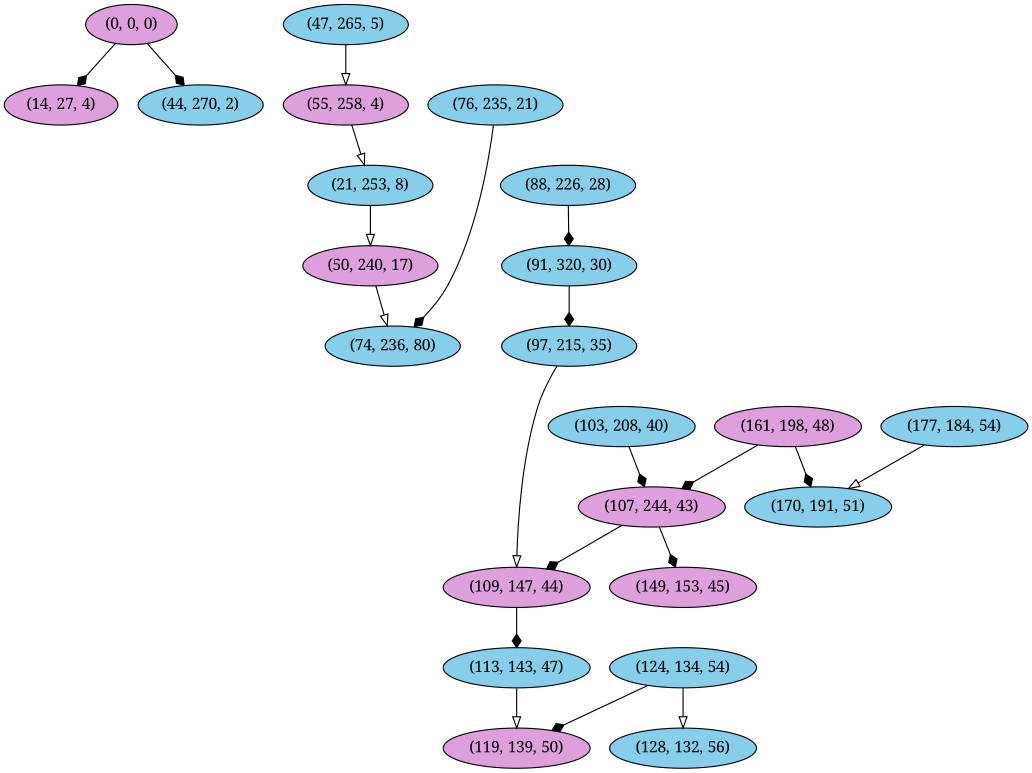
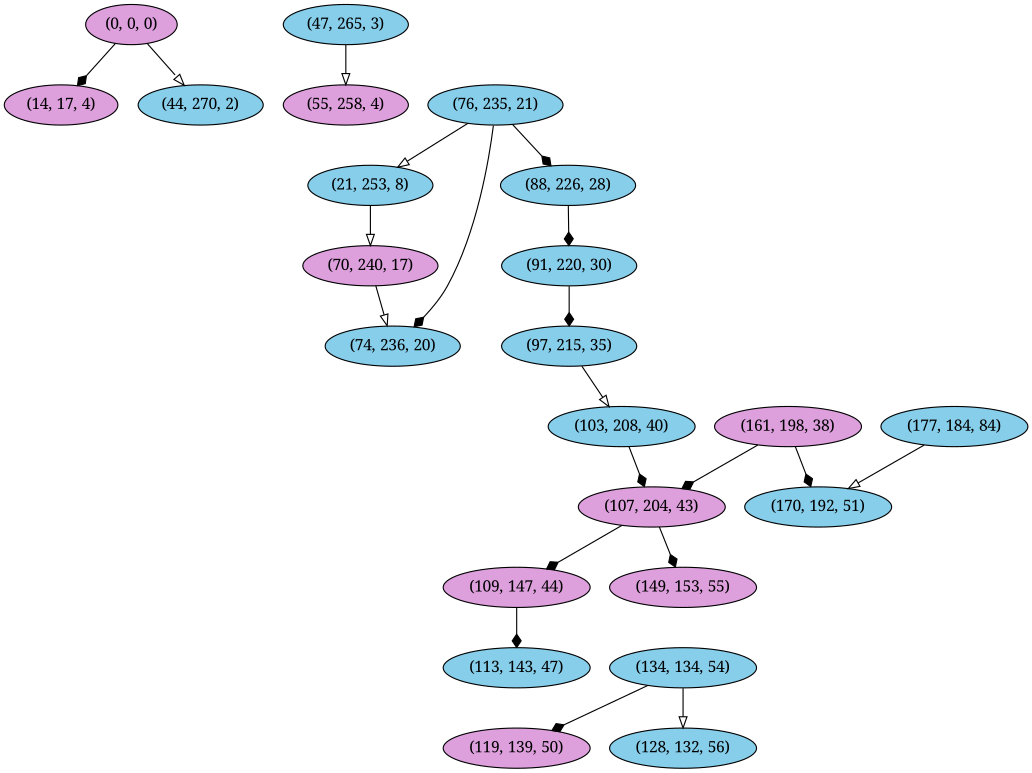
(346, 25) -> (346, 25)
(161, 59) -> (161, 59)
(61, 105) -> (61, 105)
(356, 140) -> (438, 142)
none -> (527, 140)
(370, 266) -> (370, 266)
(569, 266) -> (569, 266)
(393, 346) -> (393, 346)
(788, 427) -> (788, 427)
(954, 427) -> (954, 427)
(526, 458) -> (592, 382)
(652, 507) -> (652, 507)
(818, 507) -> (818, 507)
(683, 587) -> (683, 587)
(683, 668) -> (683, 668)
(517, 702) -> none
